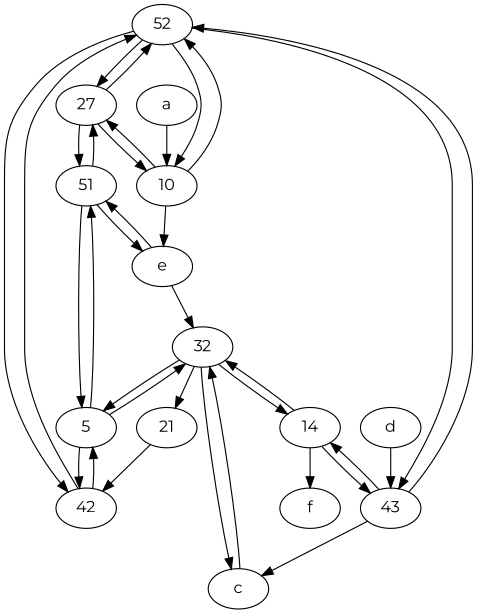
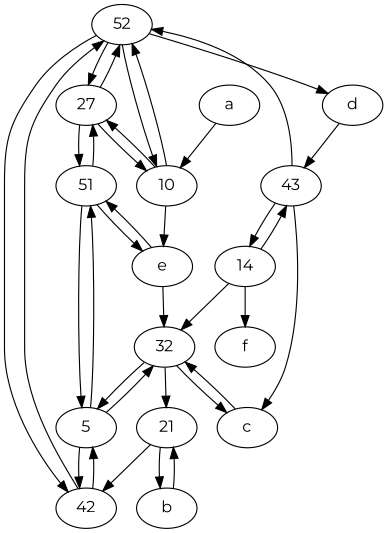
(450, 172) -> (208, 52)
(248, 387) -> none
none -> (167, 508)
